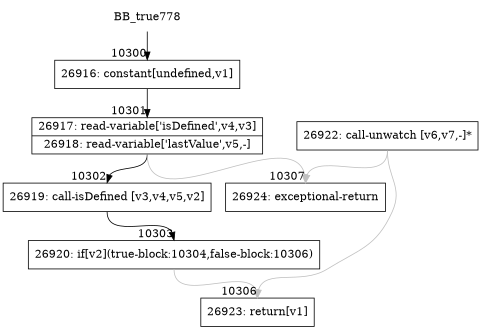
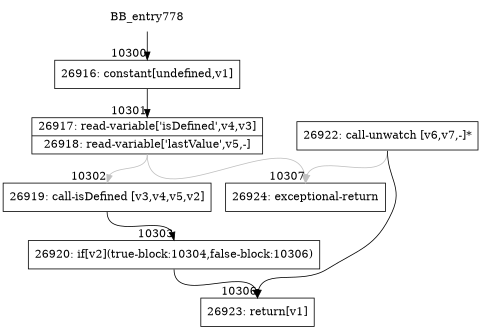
(147, 17) -> (147, 17)
(131, 168) -> (131, 168)
(360, 250) -> (360, 250)
(212, 284) -> (212, 284)
